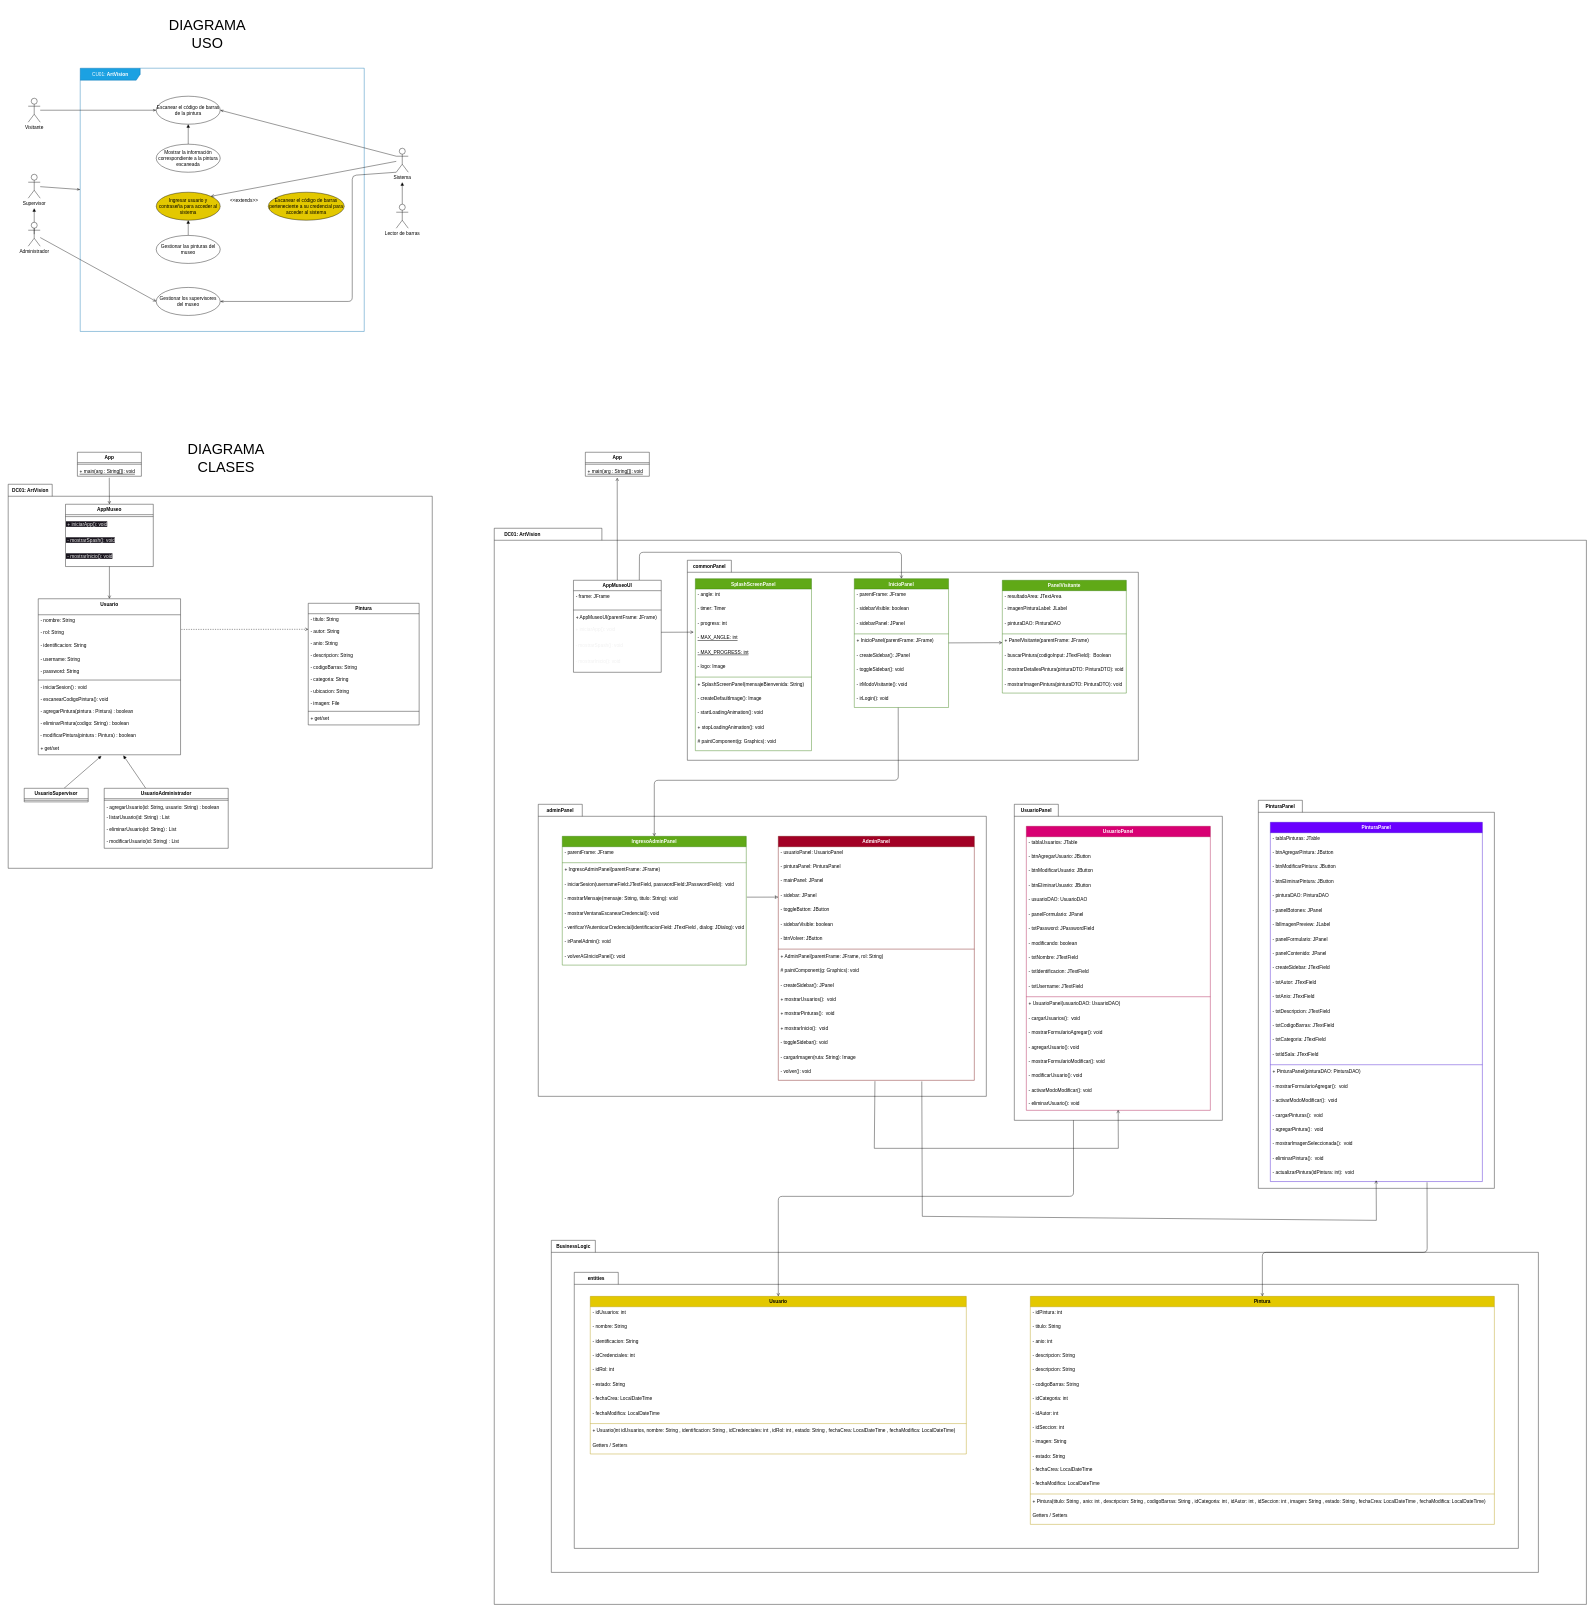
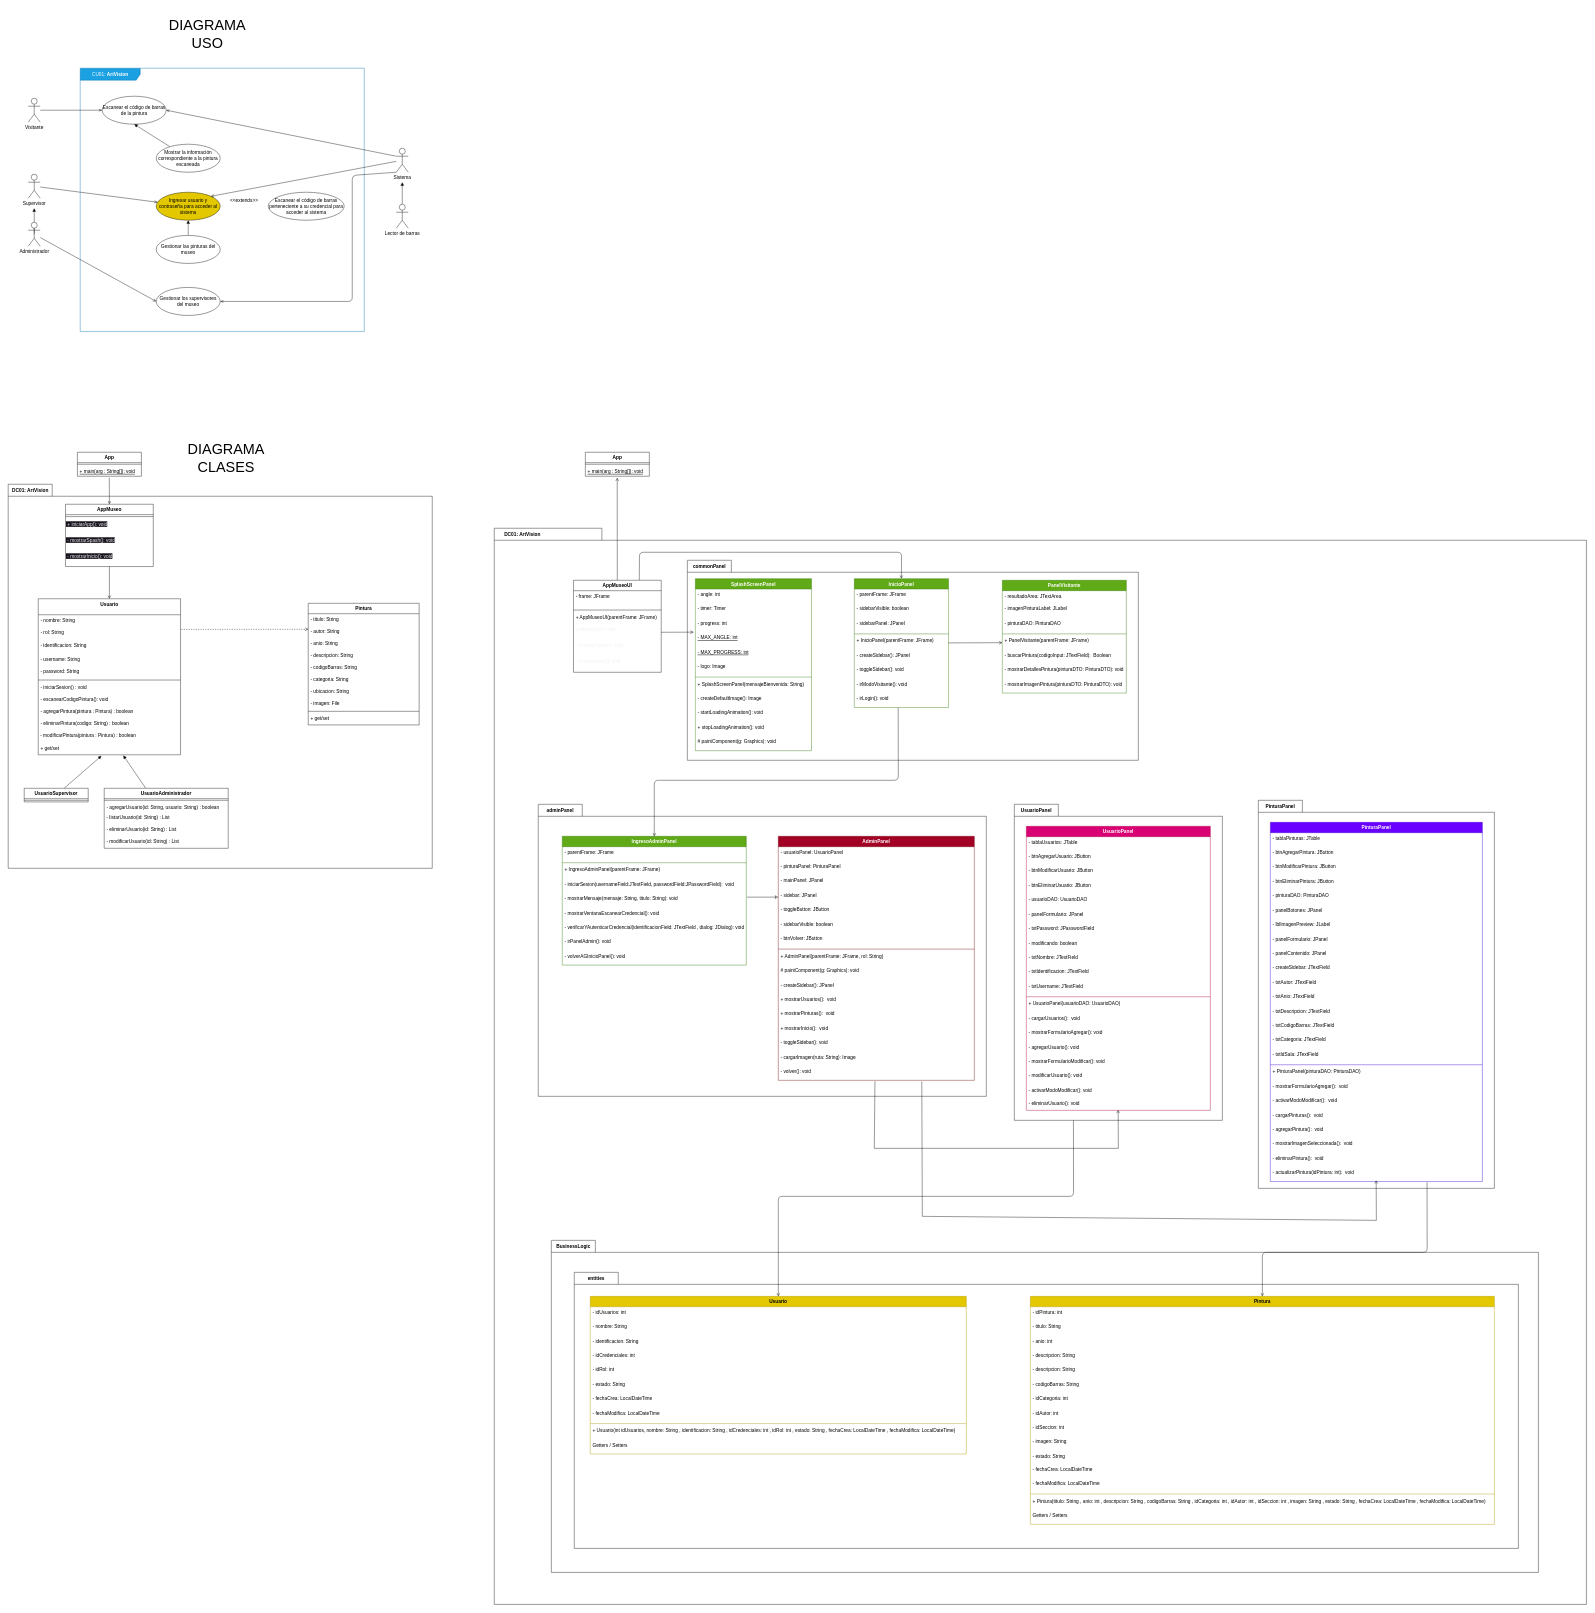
(188, 110) -> (134, 110)
(63, 188) -> (102, 195)
(306, 206) -> (306, 206)
